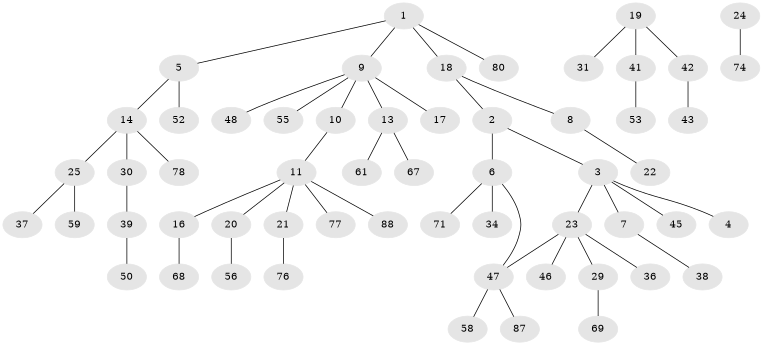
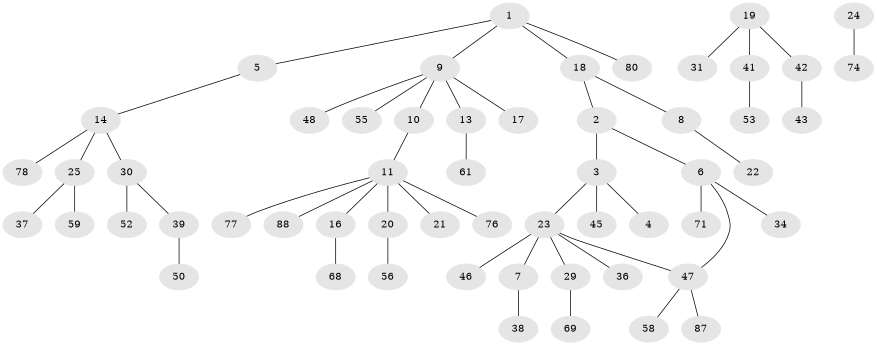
(179, 94) -> (127, 199)
(414, 173) -> none
(611, 199) -> (531, 251)
(283, 251) -> (440, 199)
